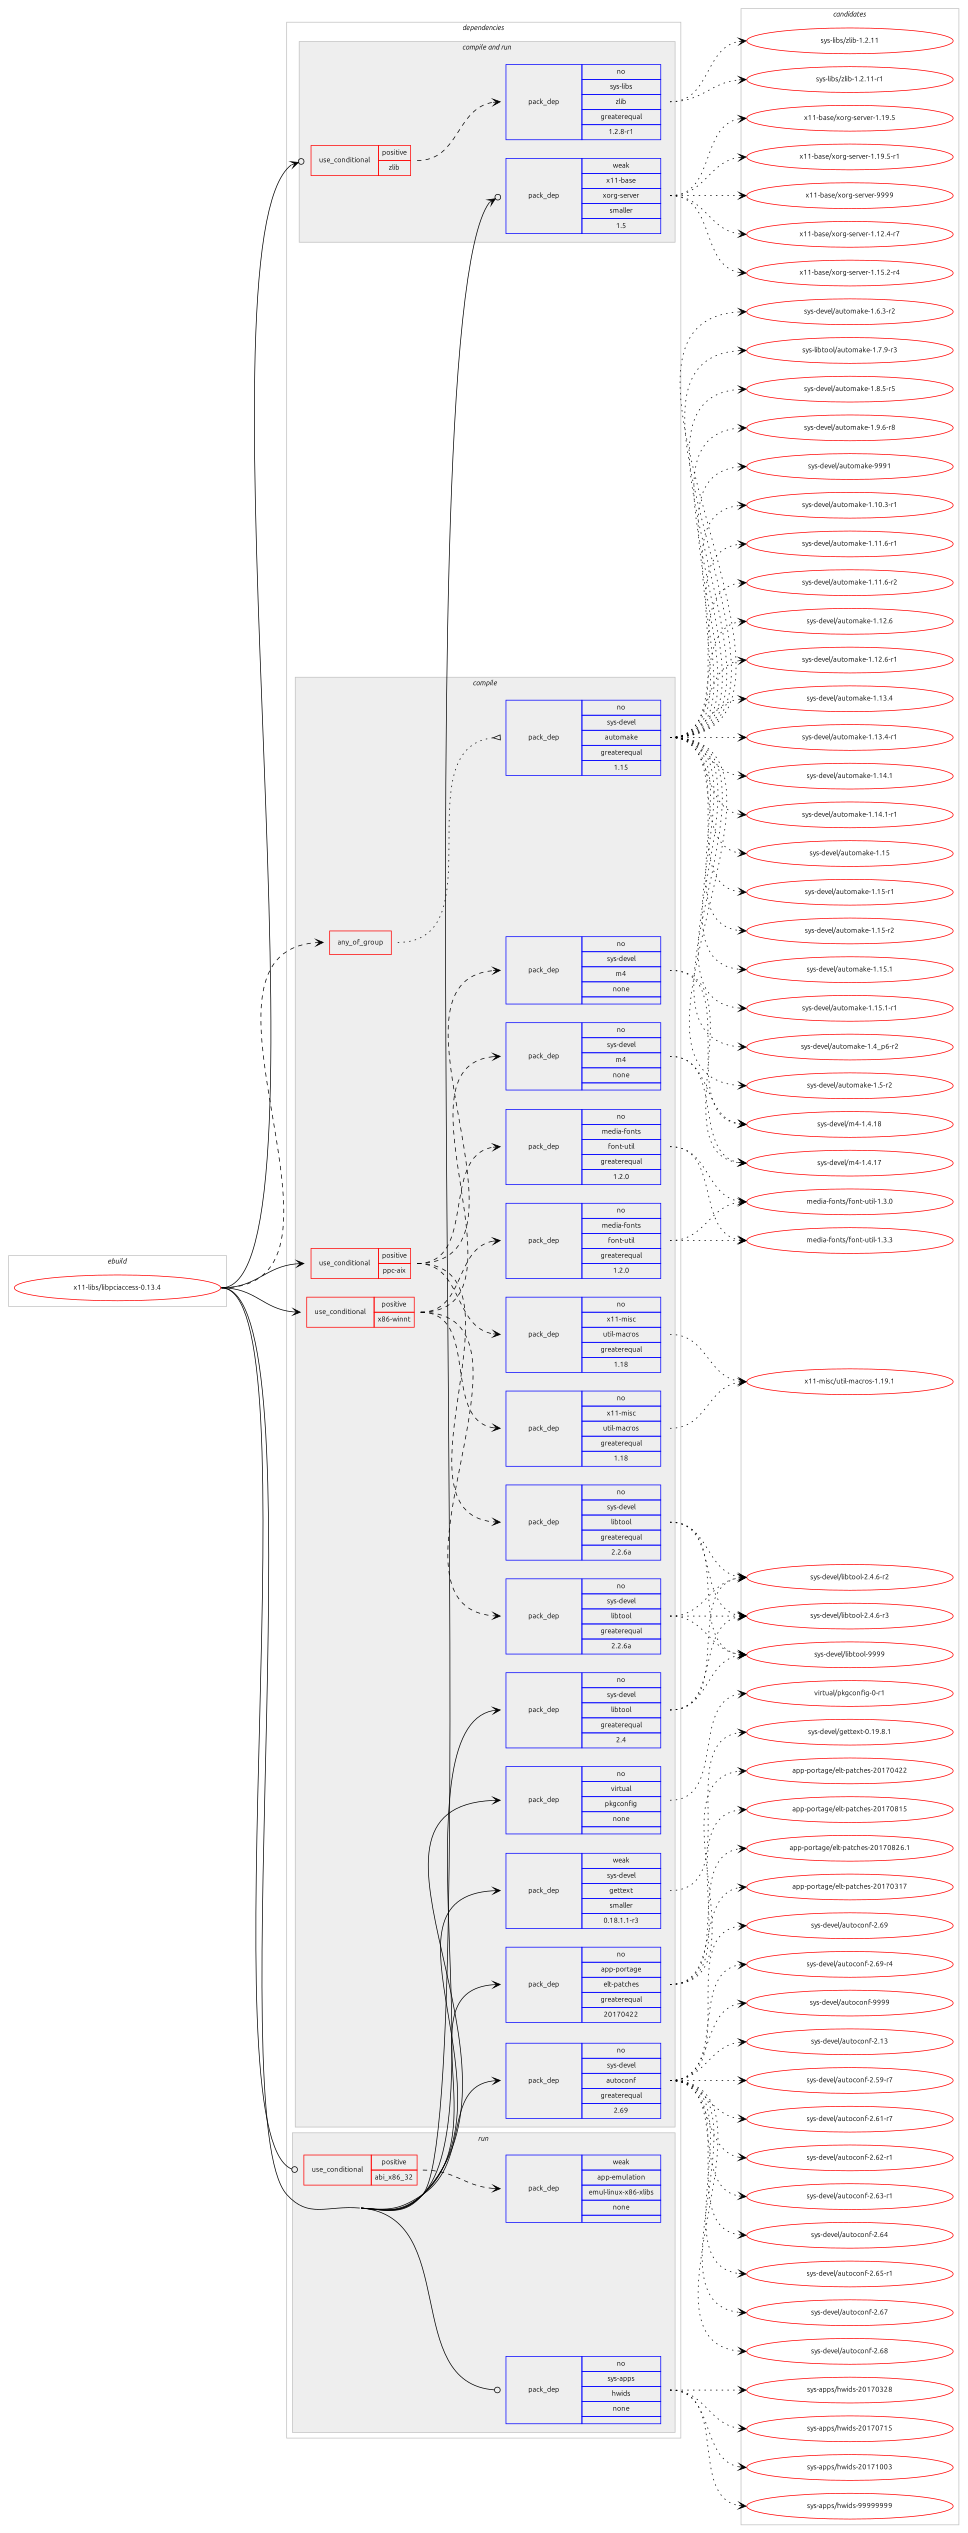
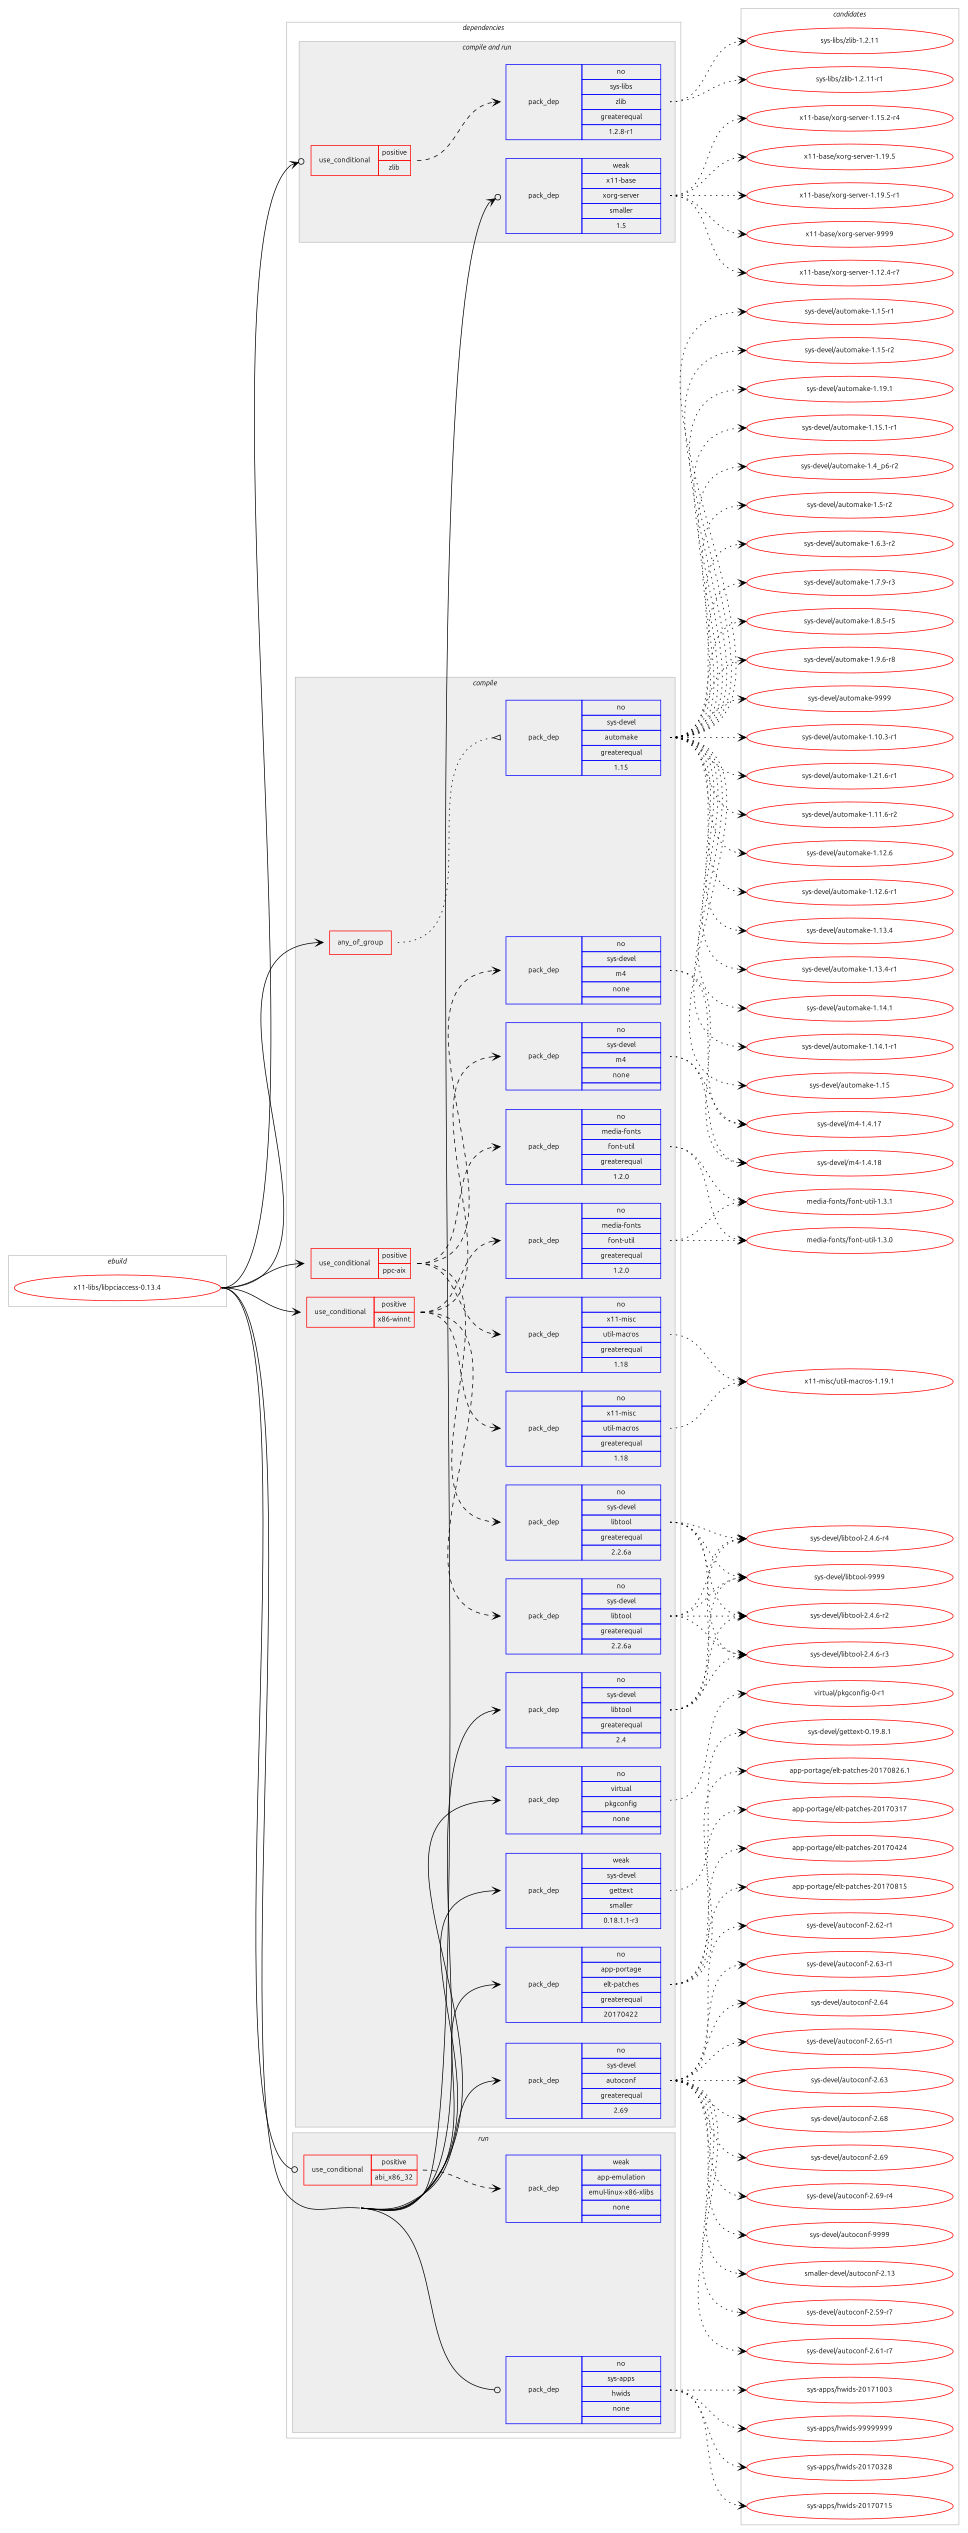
(850, 350) -> (850, 583)
(850, 467) -> (850, 699)
(850, 544) -> (850, 776)
(850, 970) -> (850, 389)
(274, 1129) -> (274, 1129)
(850, 1241) -> (850, 1202)
none -> (850, 1539)
(850, 1771) -> (850, 1848)
(850, 2042) -> (850, 2274)
(850, 2313) -> (850, 2080)
